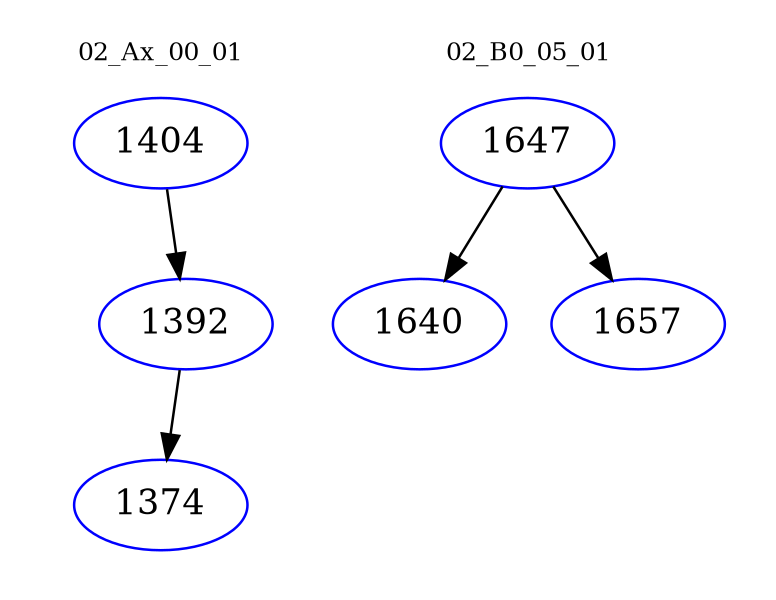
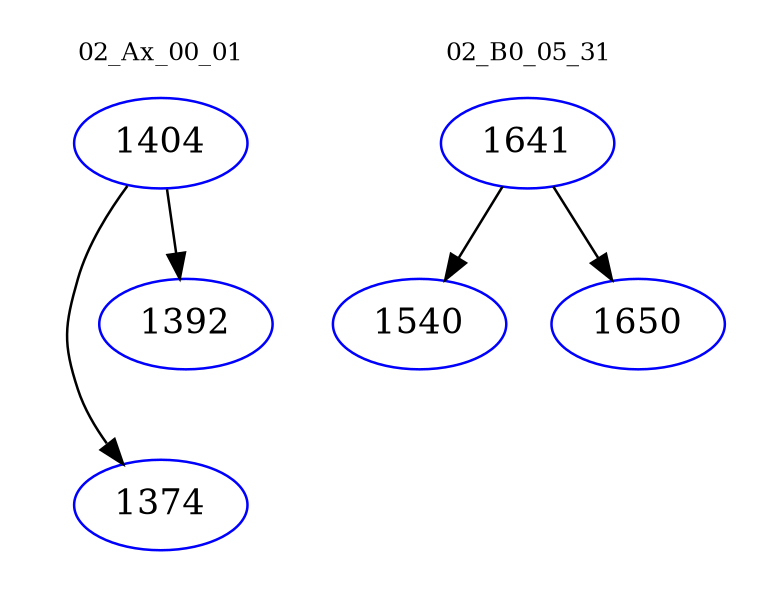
(529, 54) -> (529, 54)
(528, 143) -> (528, 143)
(420, 324) -> (420, 324)
(638, 324) -> (638, 324)
(175, 402) -> (70, 312)
